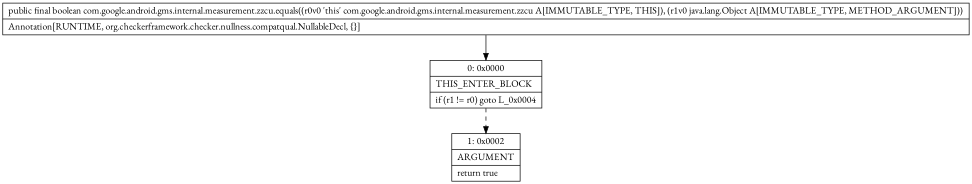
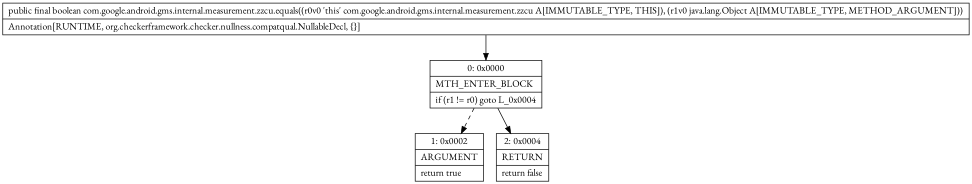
(484, 84) -> (485, 84)
none -> (523, 157)
